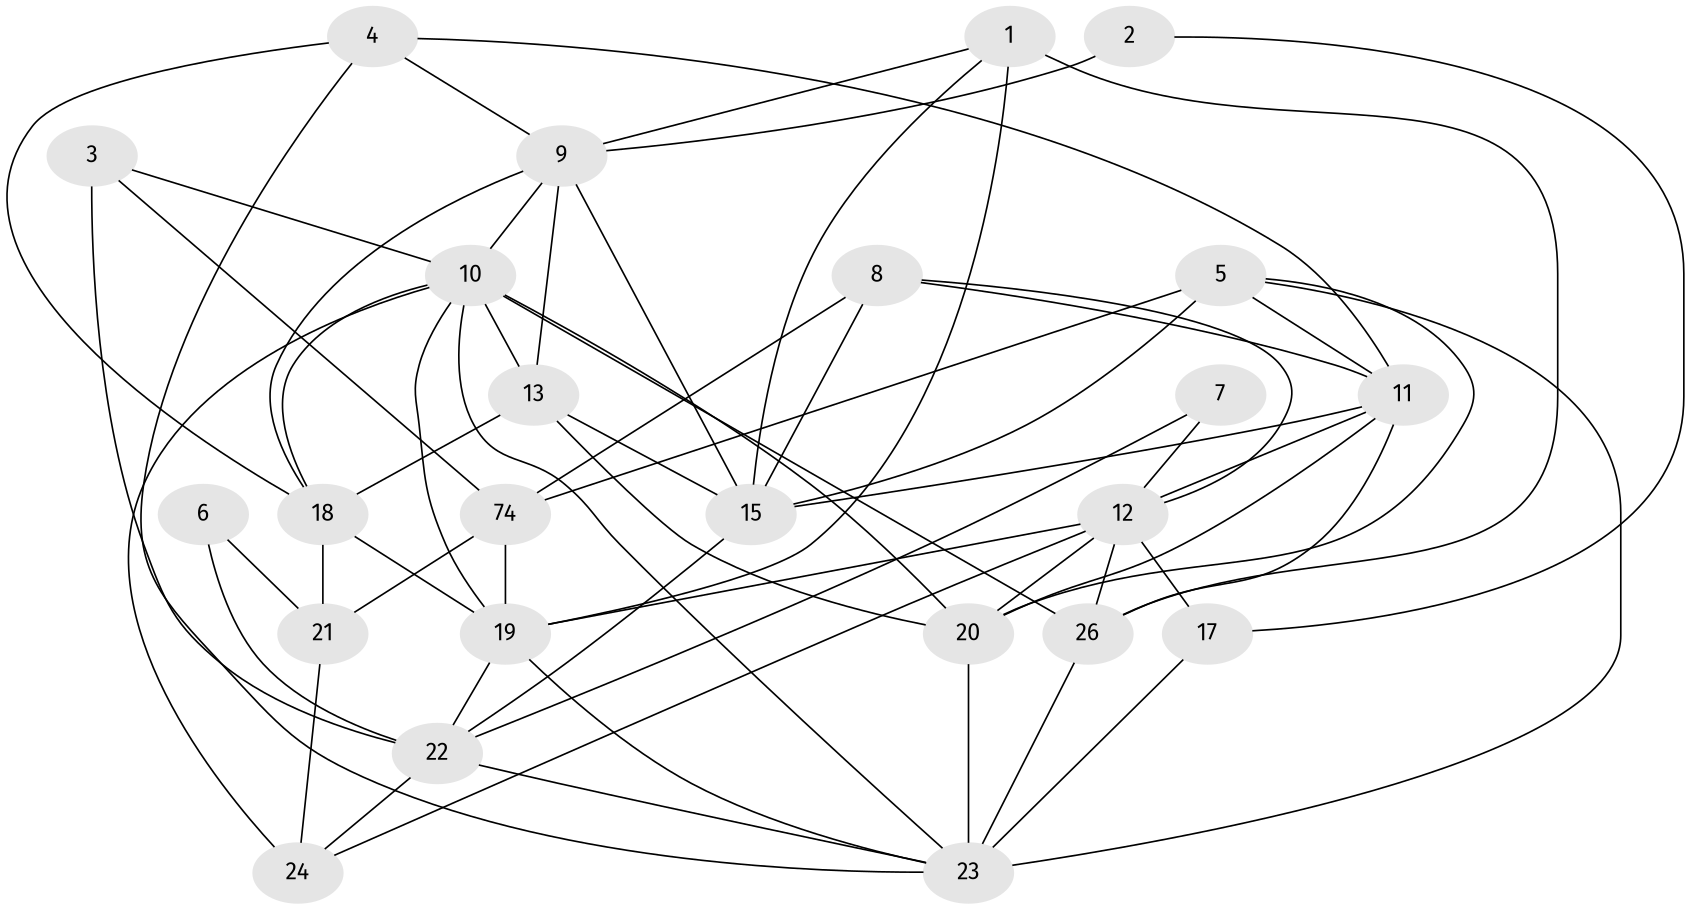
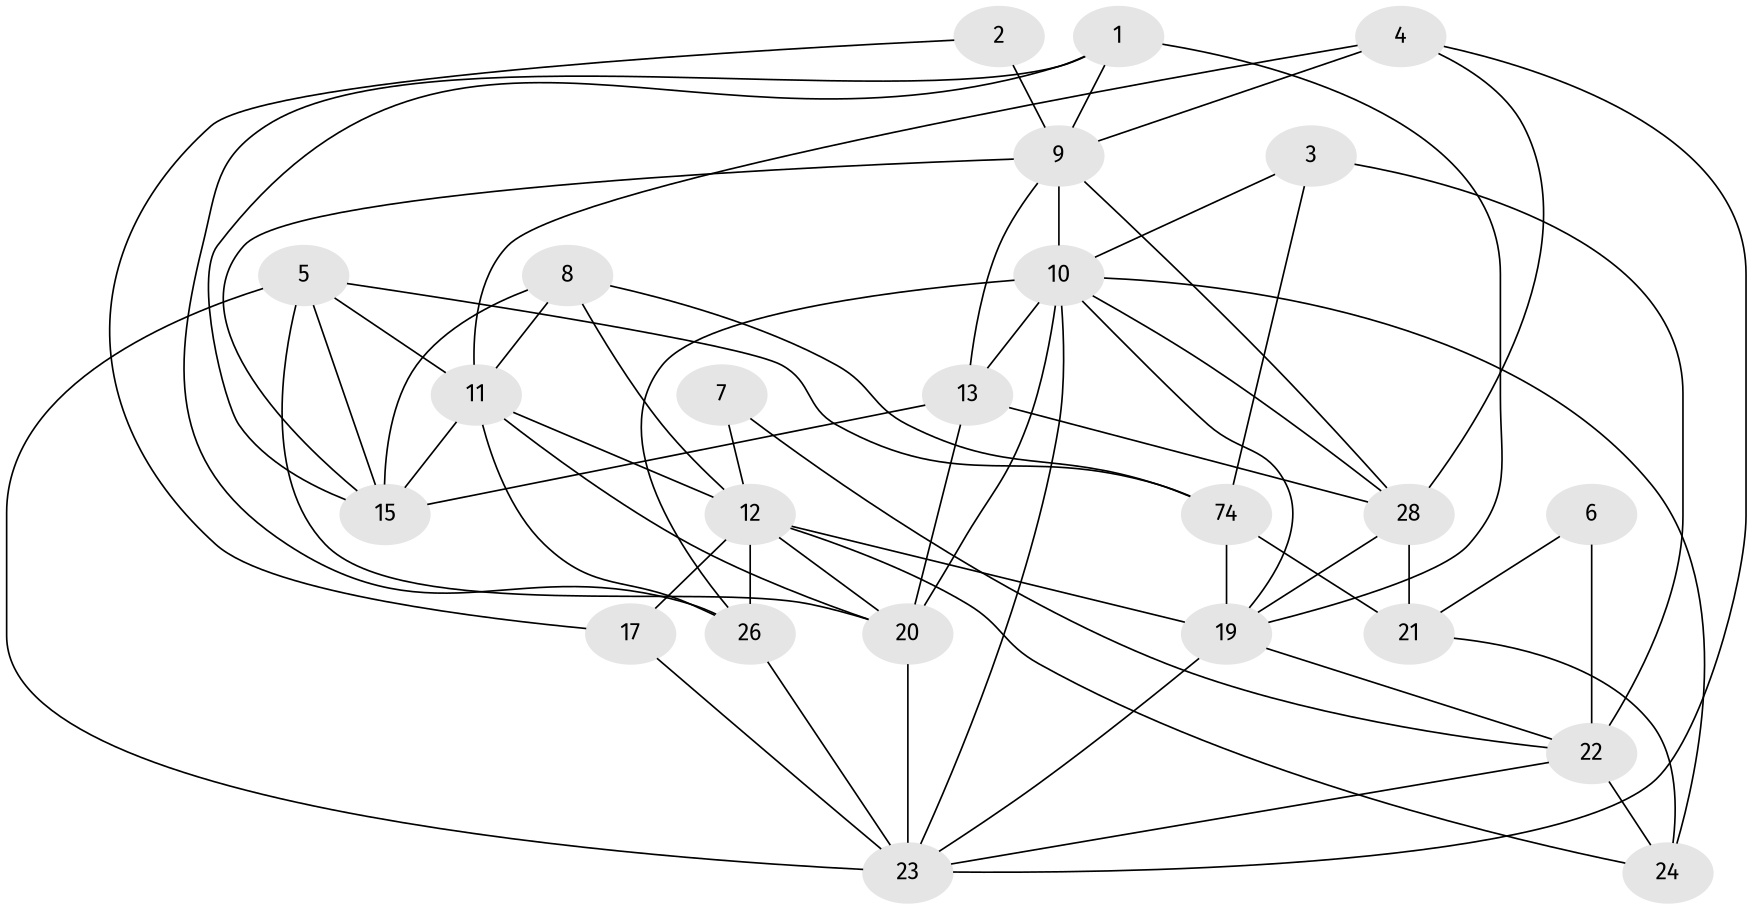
(323, 515) -> (1409, 515)
(599, 639) -> none
